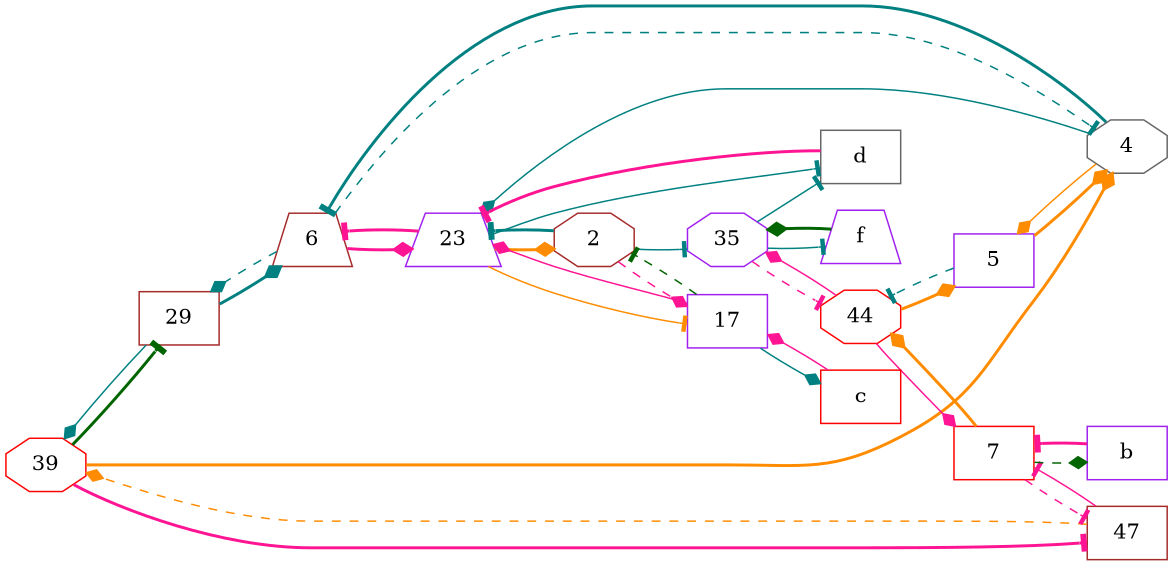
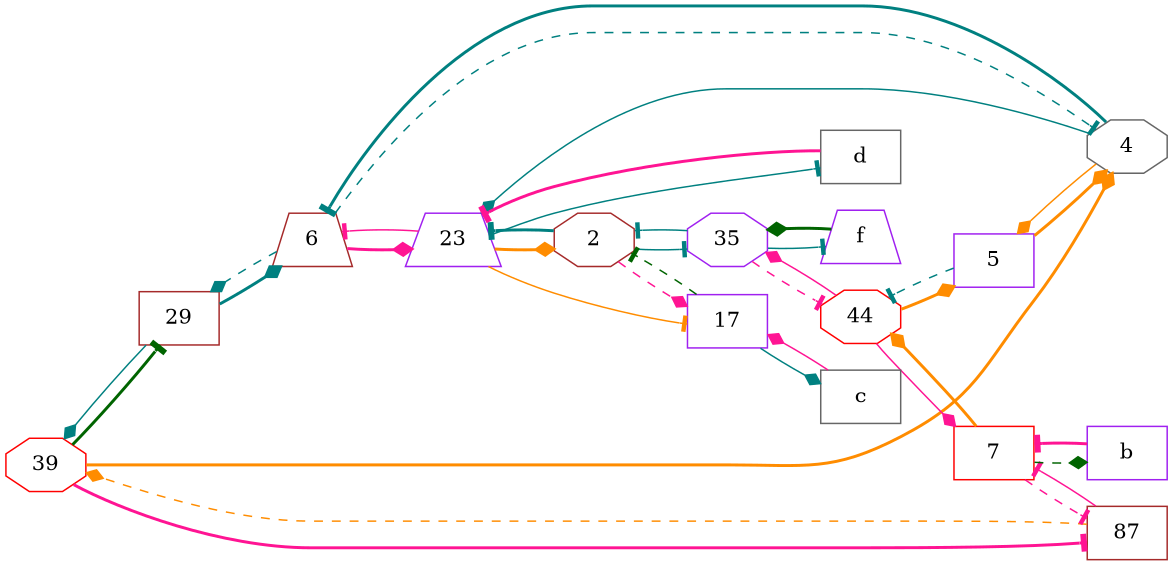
(786, 204) -> (665, 230)
(384, 230) -> (384, 230)
(598, 279) -> none
(861, 397) -> (861, 397)
(1127, 533) -> (1127, 533)
